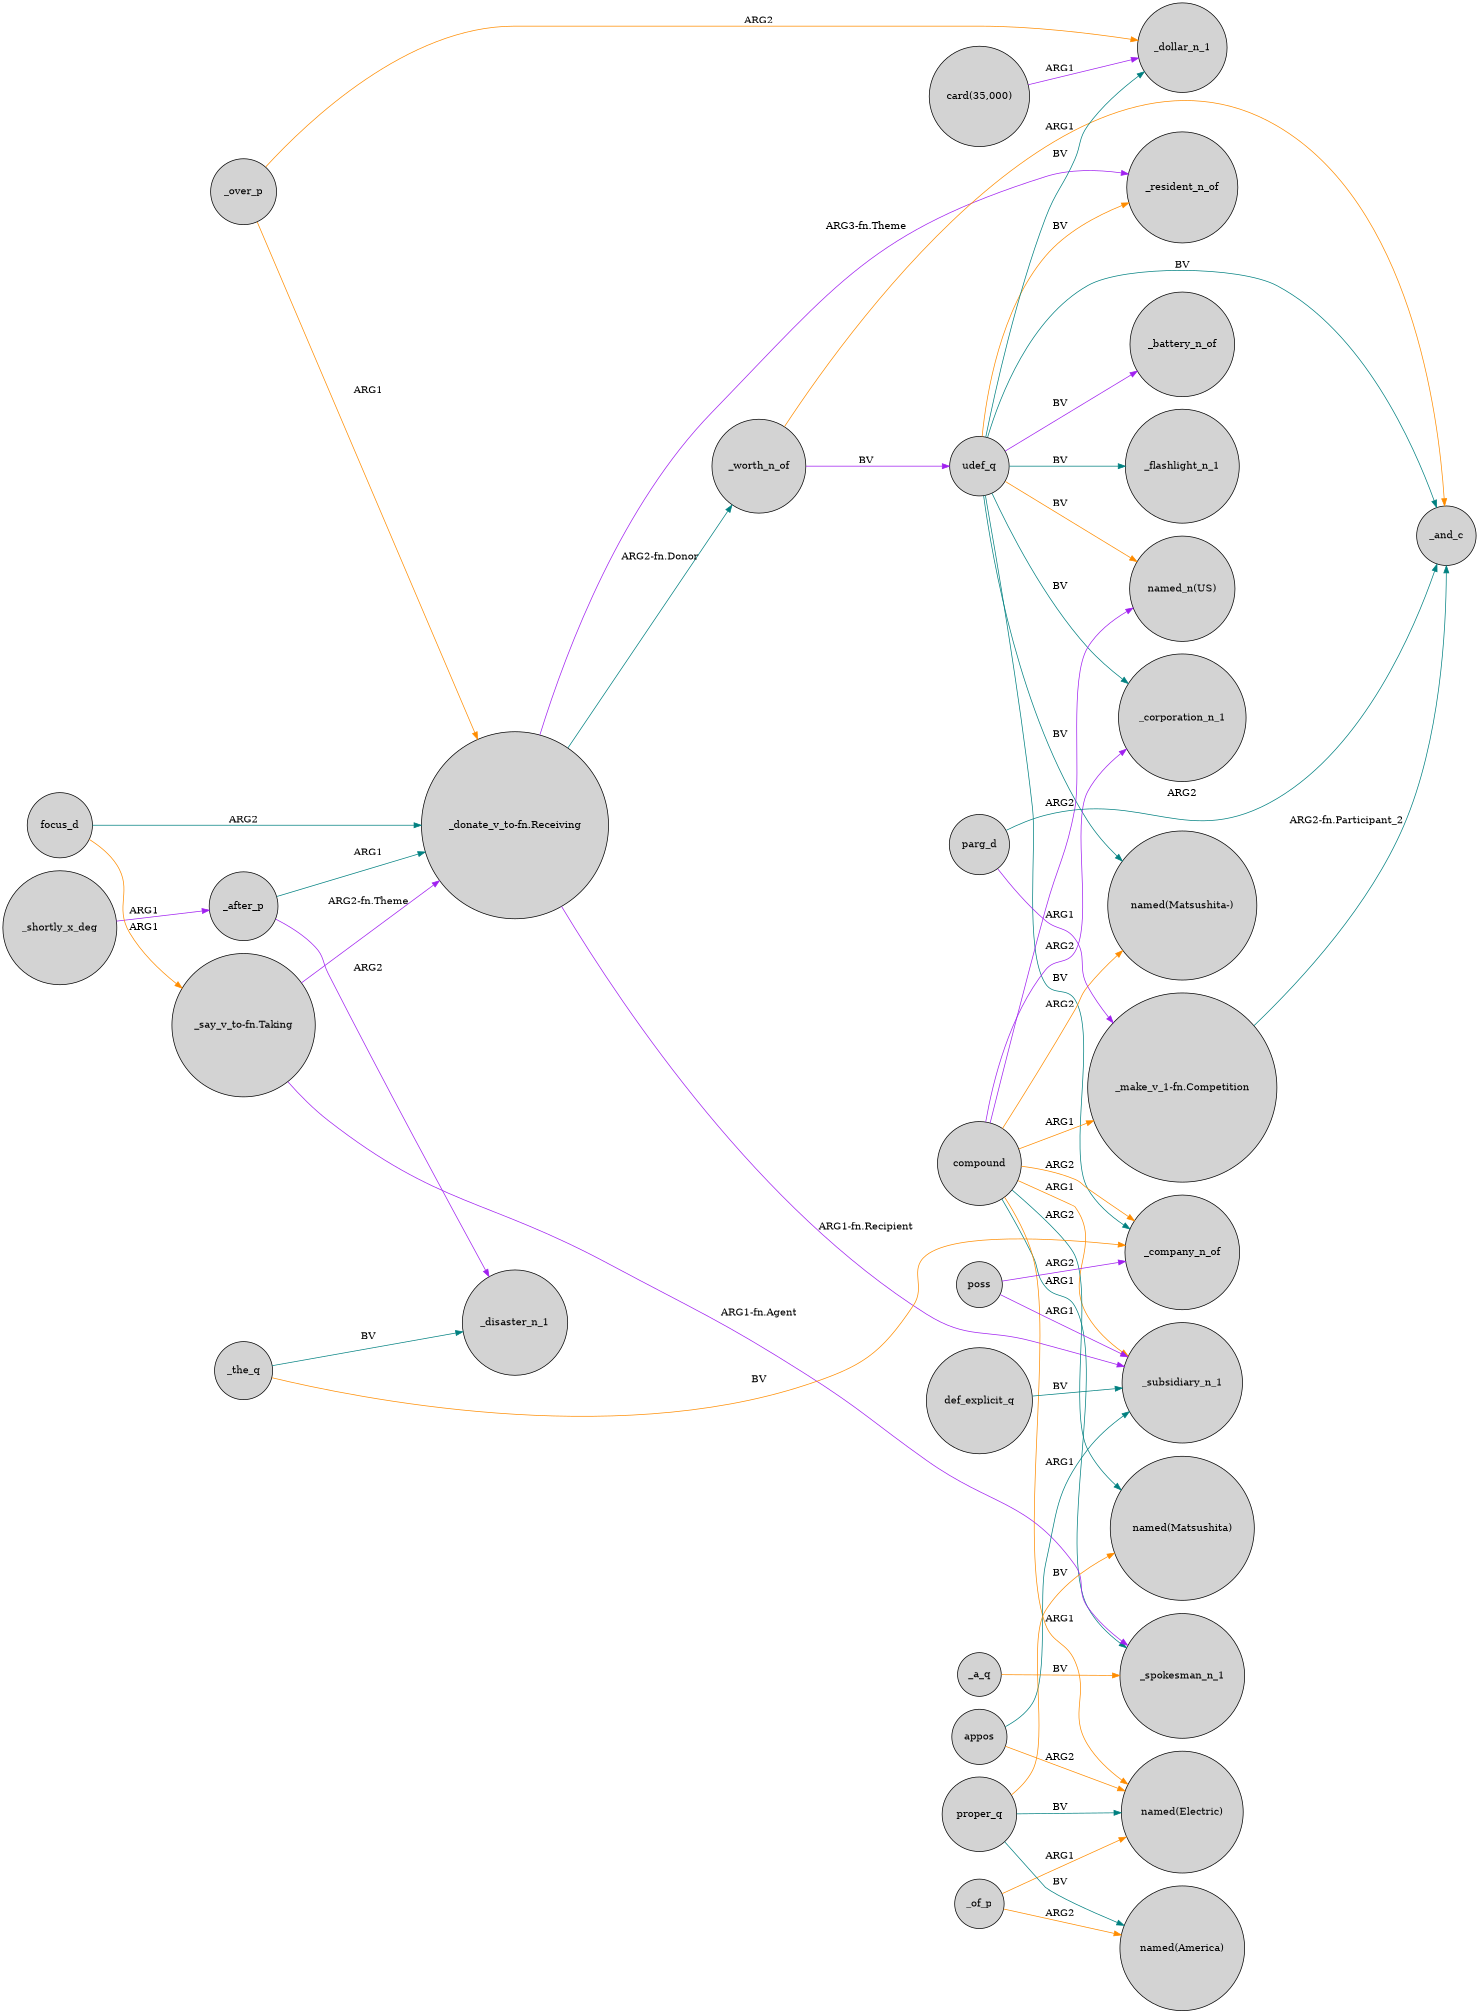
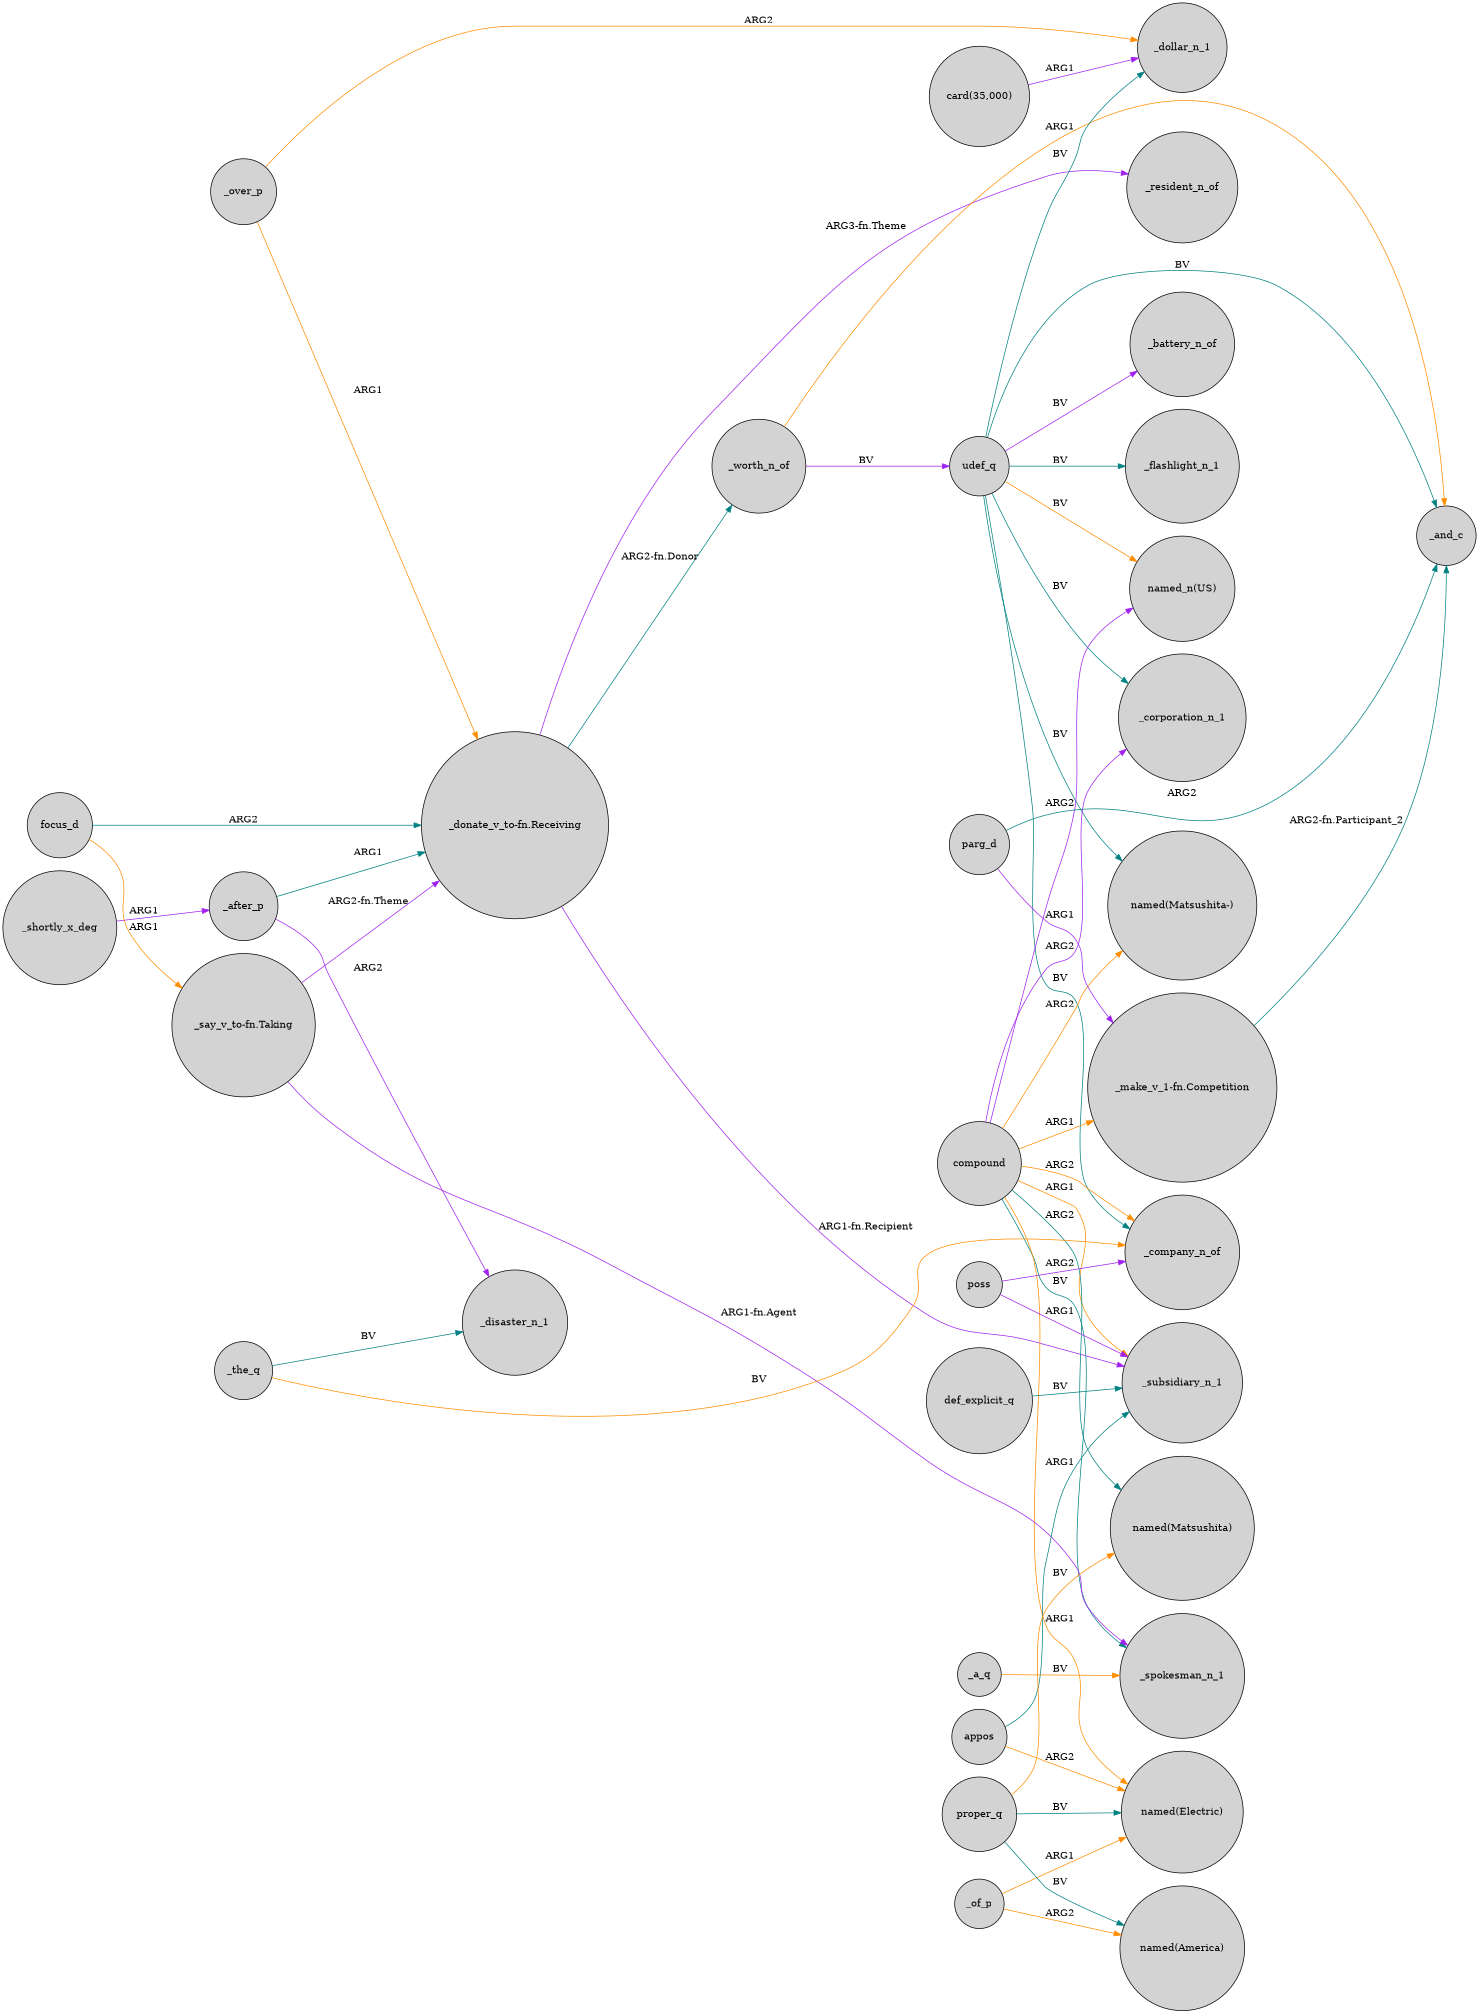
(1007, 325) -> none
(1060, 1281) -> (1060, 1281)
